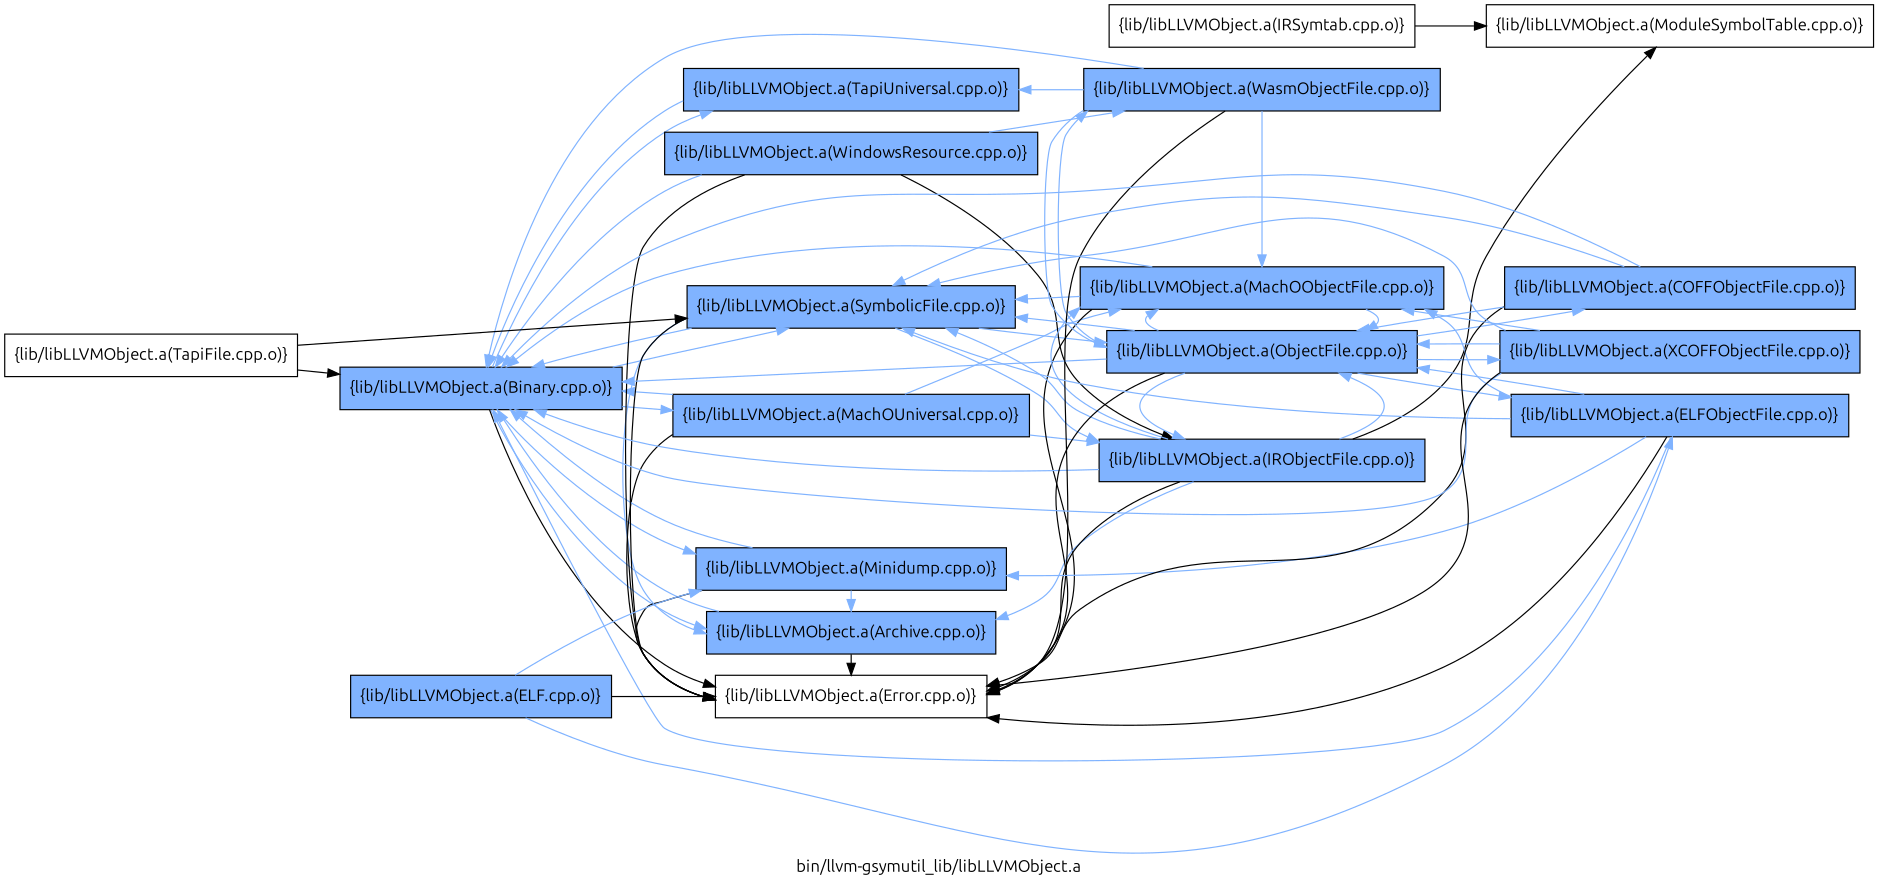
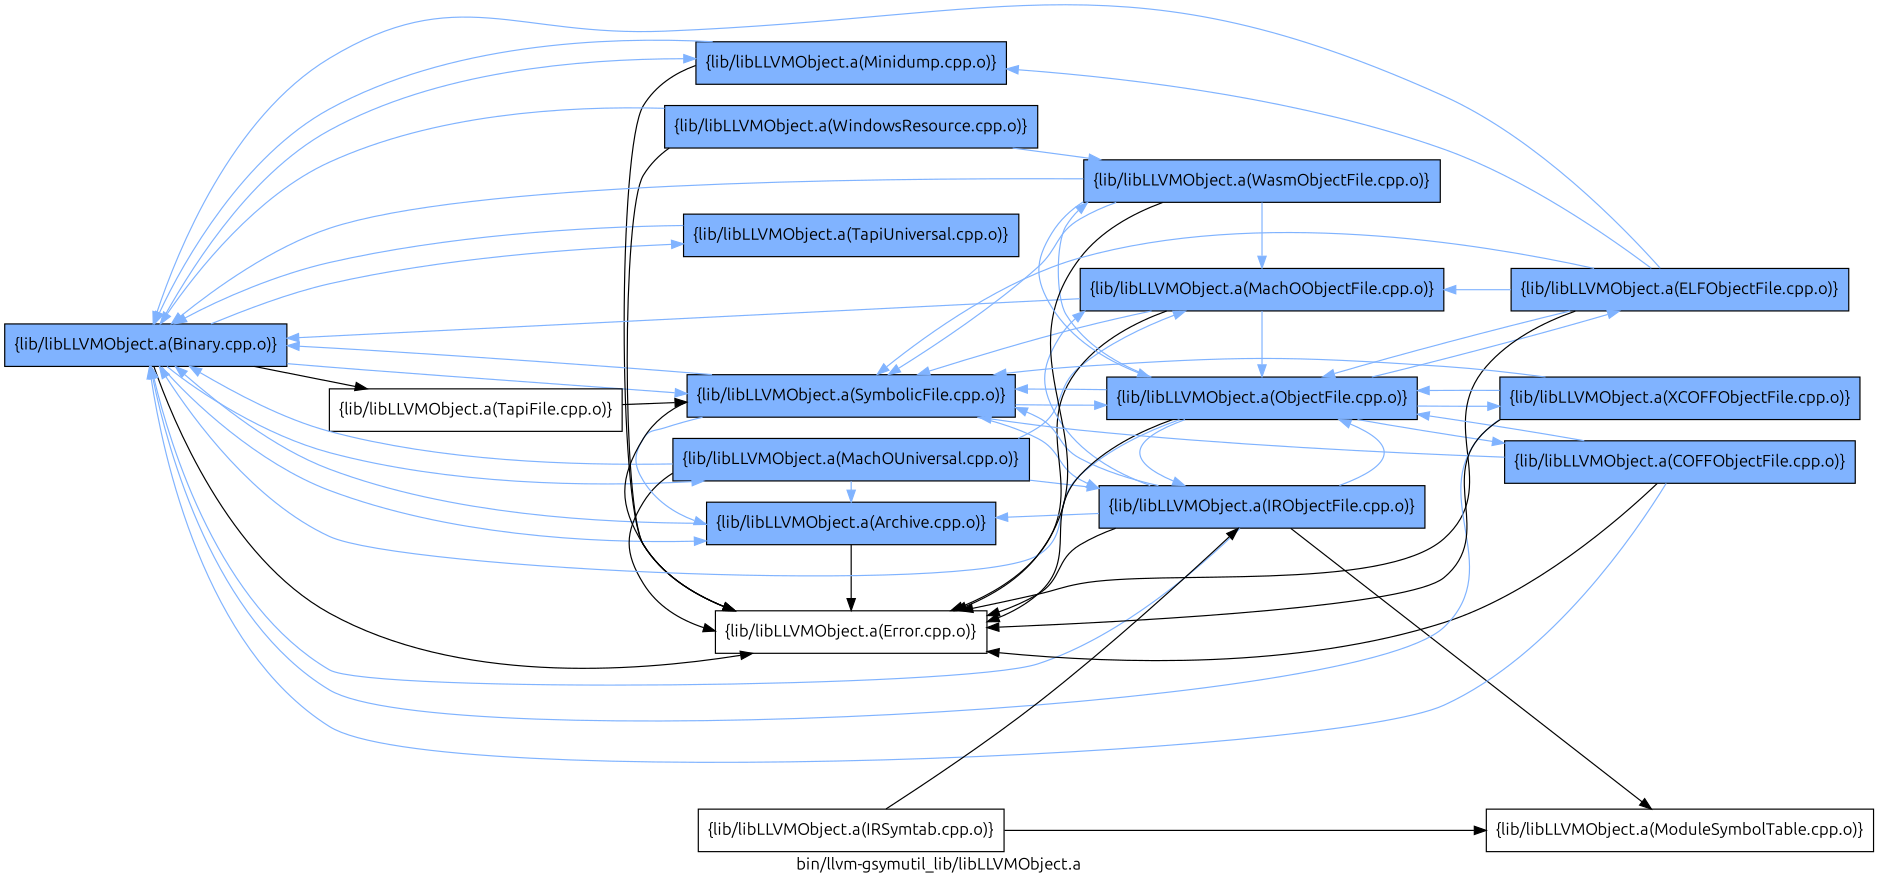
(1057, 90) -> (979, 314)
(1034, 271) -> (1064, 682)
(1477, 321) -> none
(1149, 325) -> none
(313, 372) -> (305, 376)
(851, 595) -> (851, 486)
(481, 697) -> none
